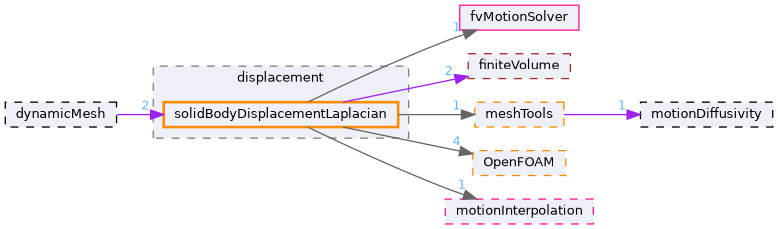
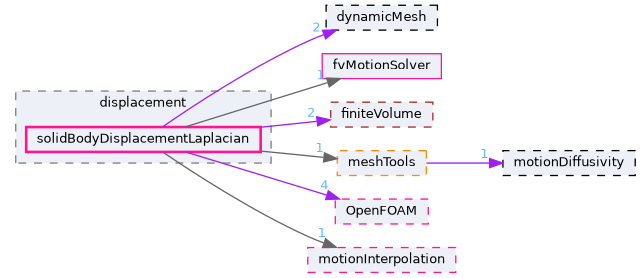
(134, 115) -> (241, 77)
(281, 115) -> (143, 139)
(416, 142) -> (256, 174)
(519, 163) -> (382, 212)
